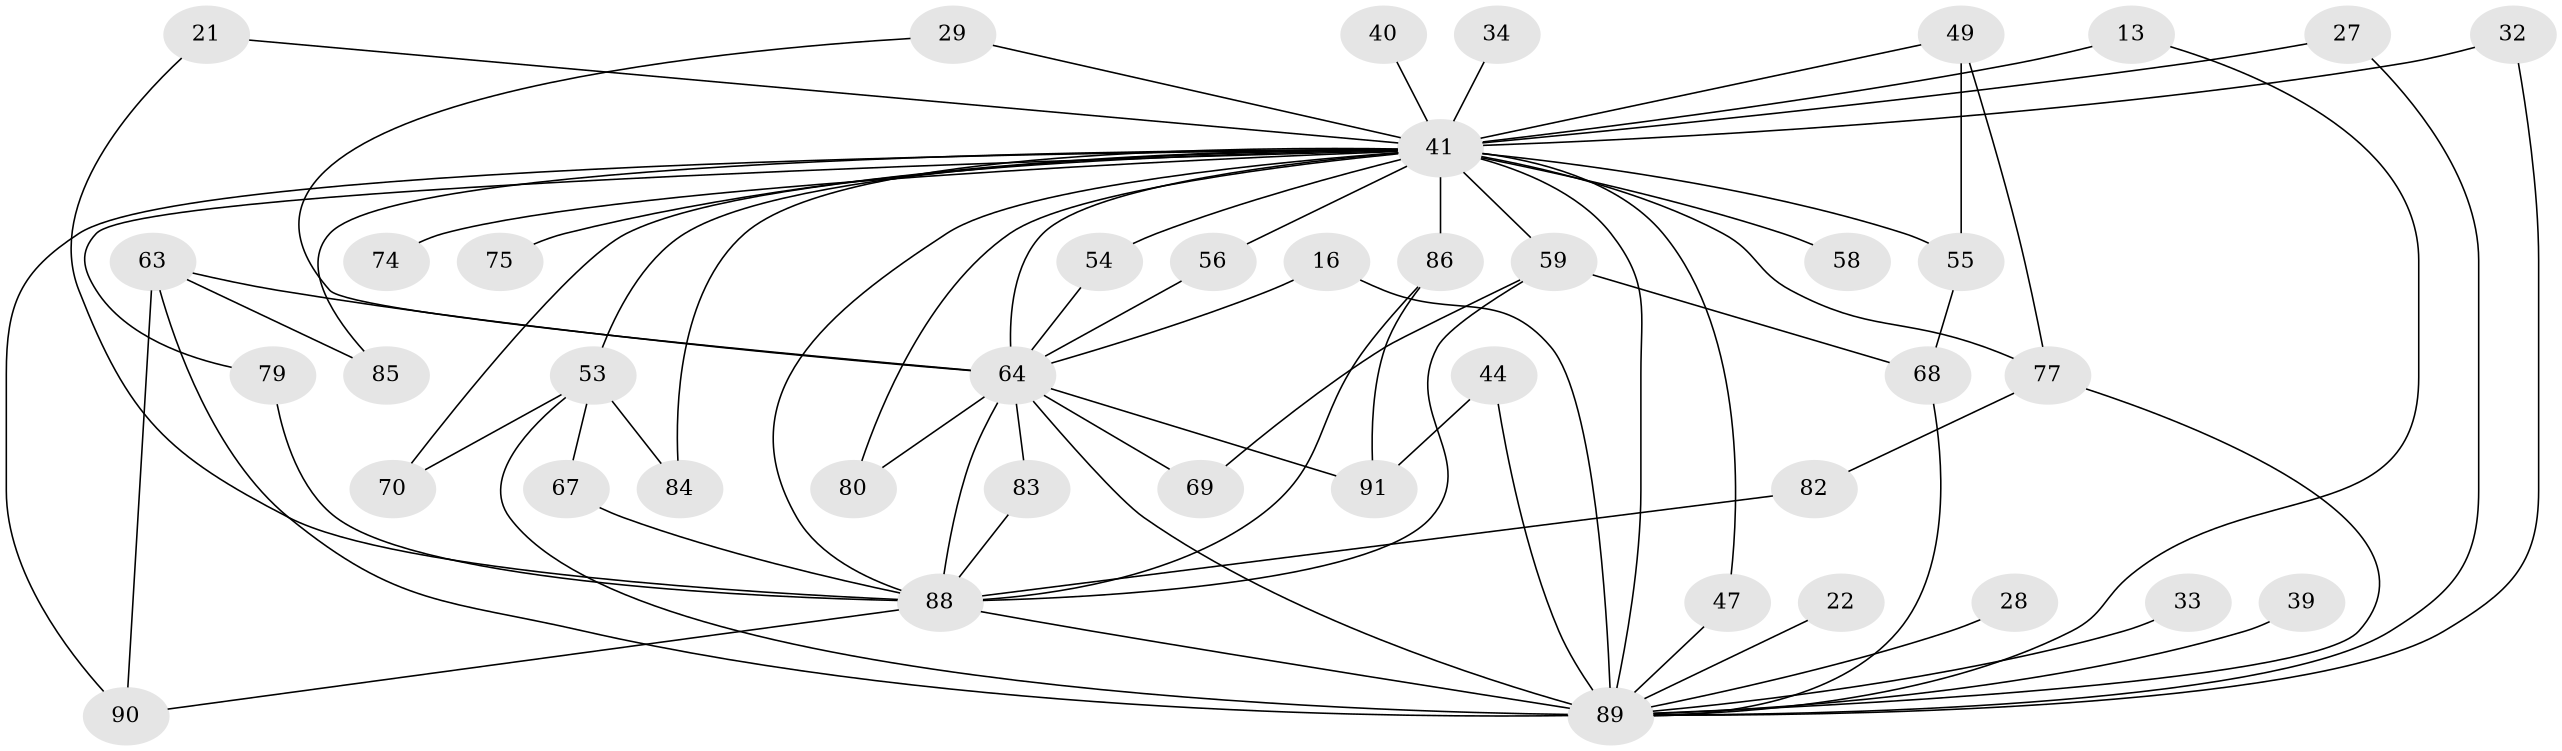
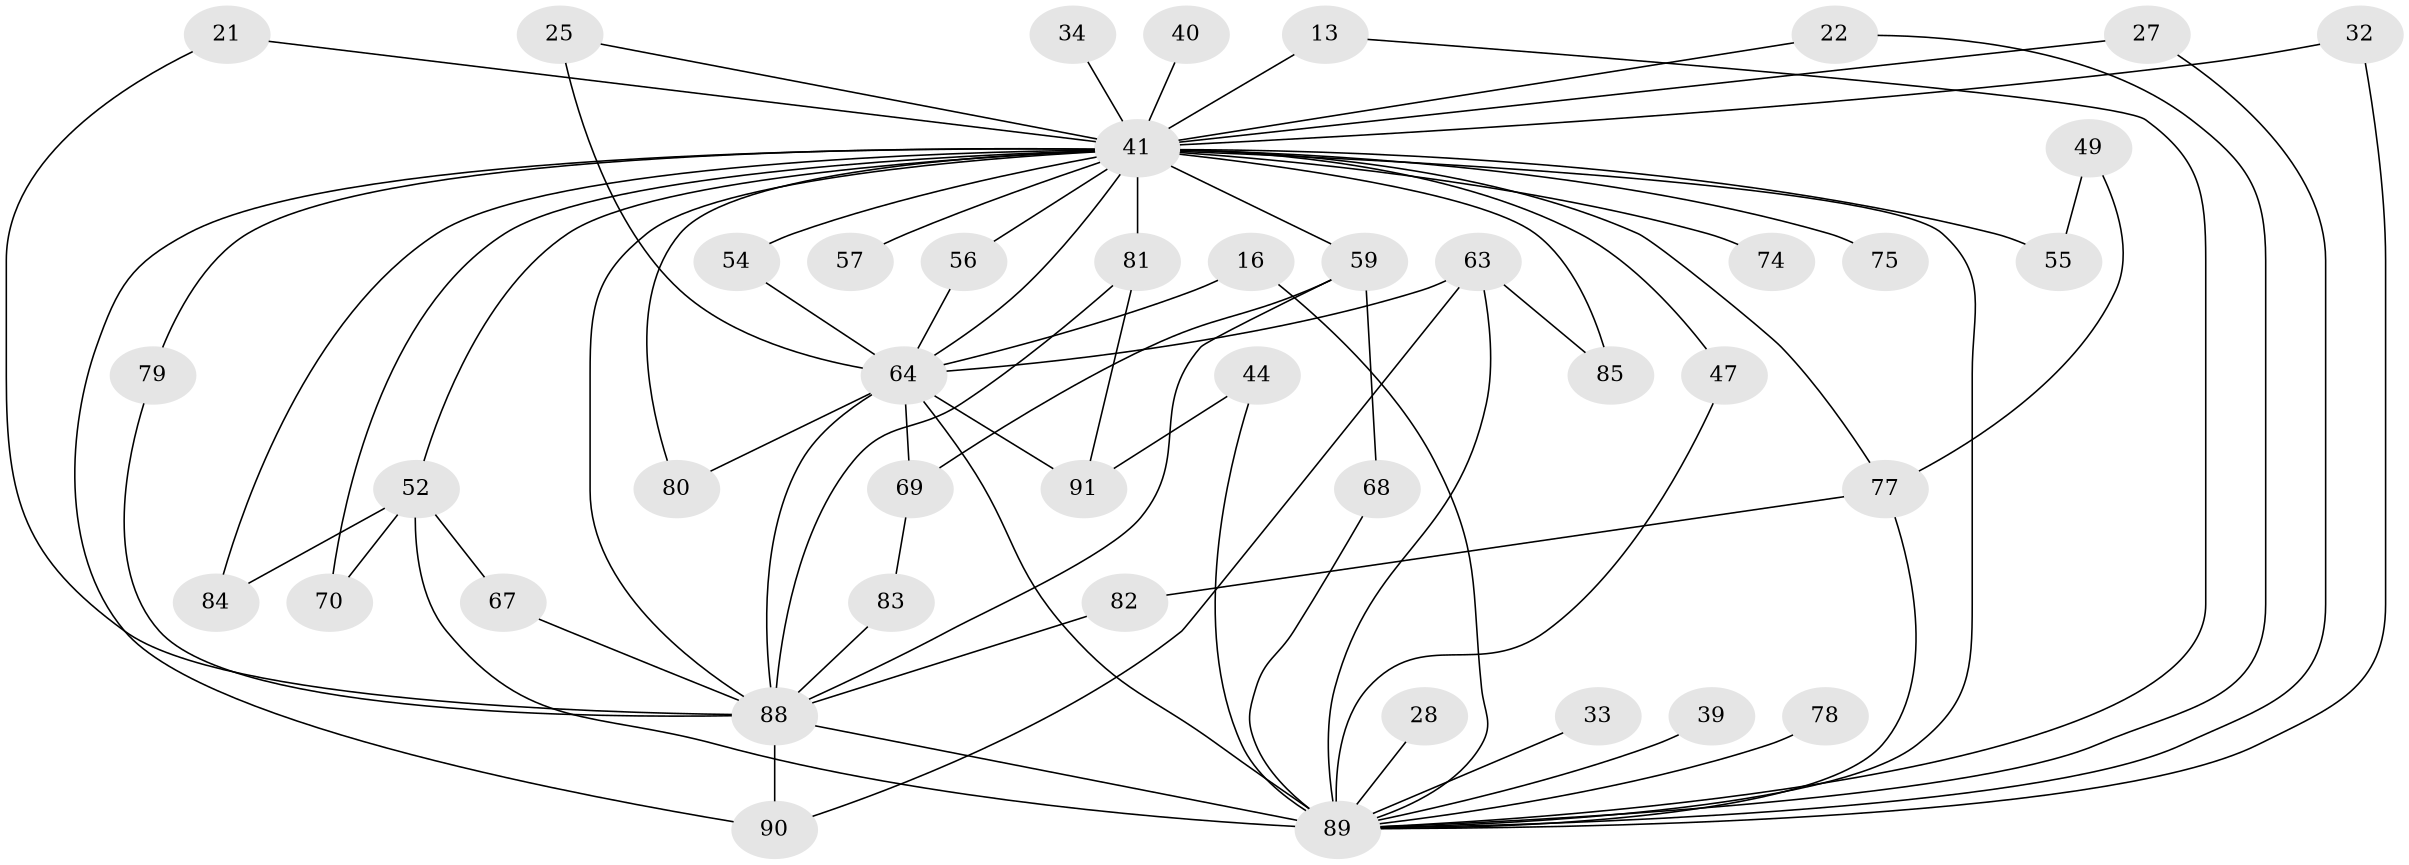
(953, 35) -> (560, 35)
(1701, 91) -> (1486, 92)
(1441, 262) -> (1138, 262)
(1848, 262) -> (850, 262)
(1945, 319) -> none
(593, 376) -> (417, 489)
(1020, 432) -> (901, 546)
none -> (1825, 716)
